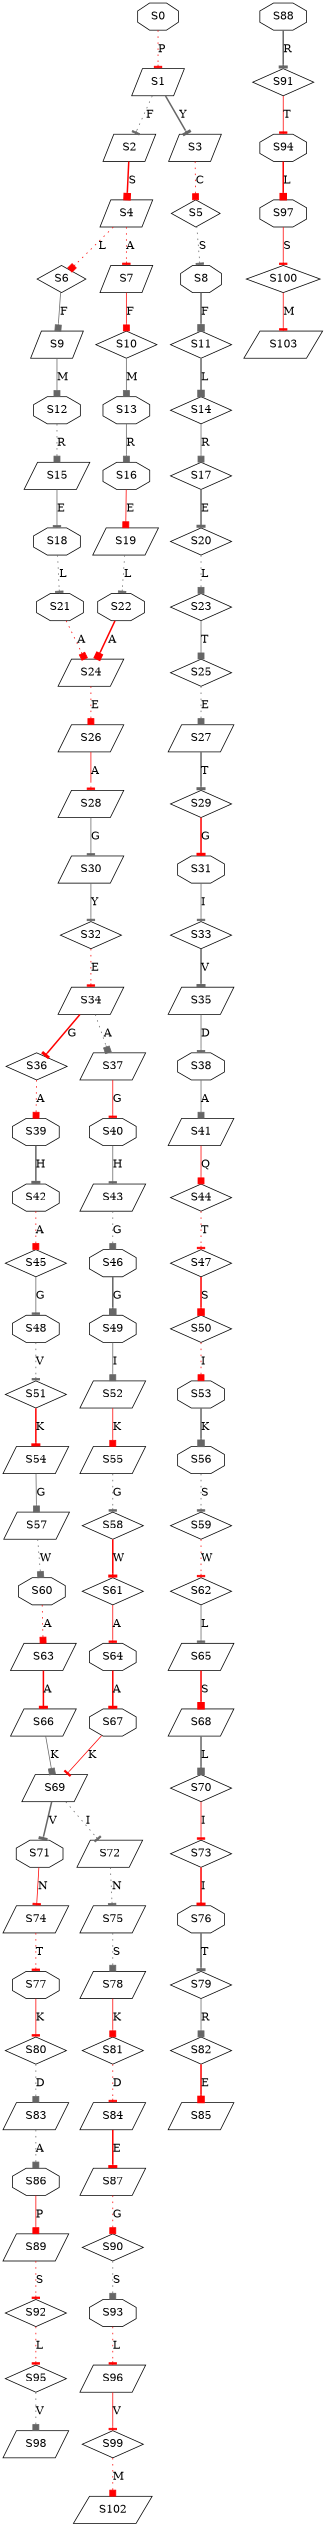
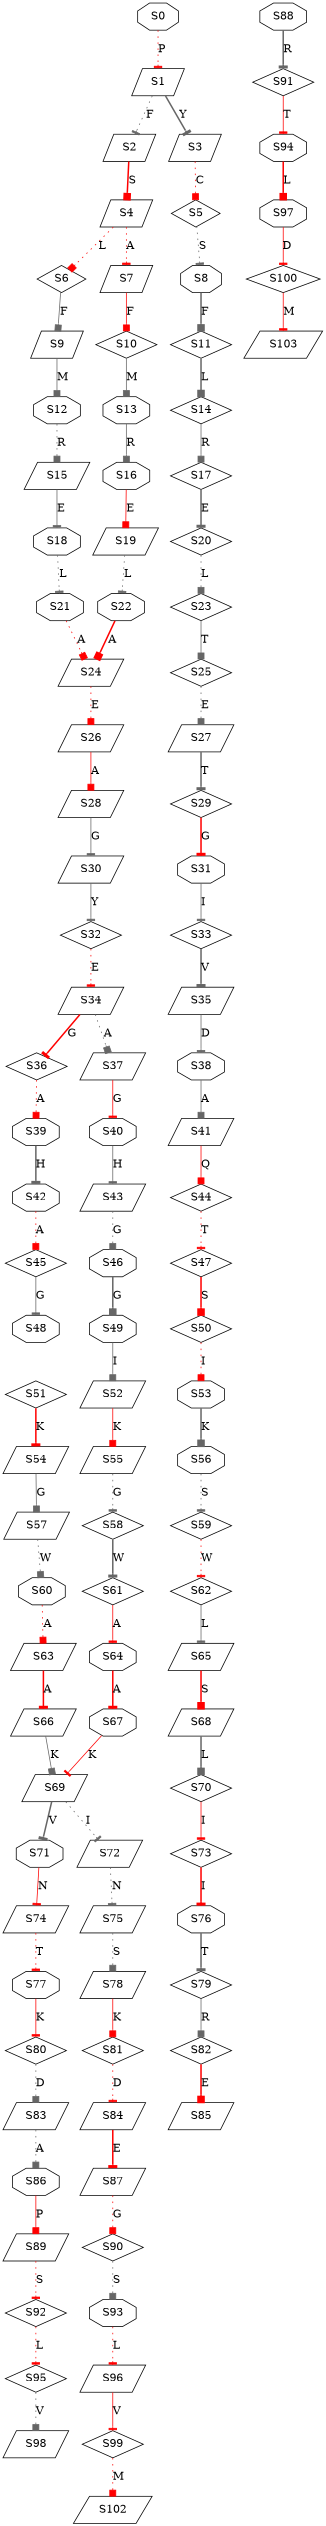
(287, 246) -> (287, 246)
(91, 767) -> (91, 767)
(36, 1360) -> none
(113, 1557) -> (113, 1557)
